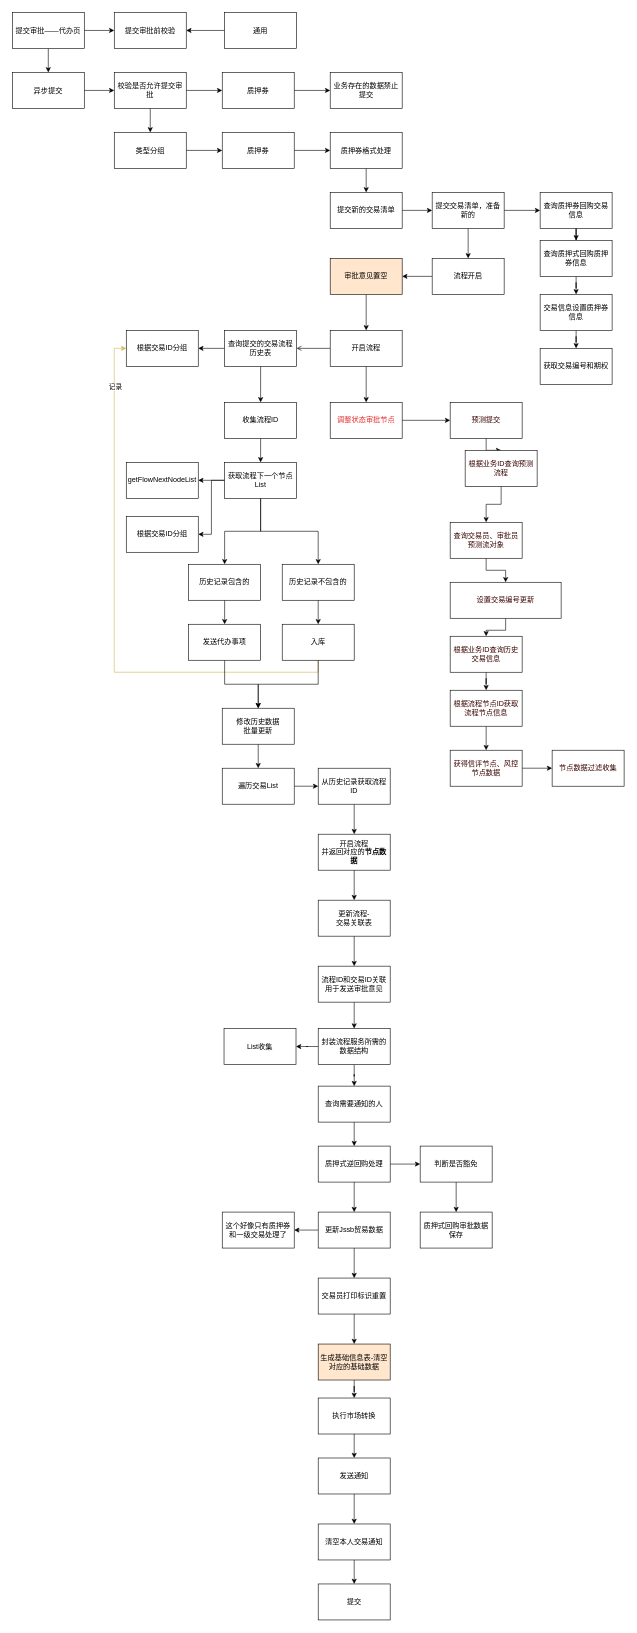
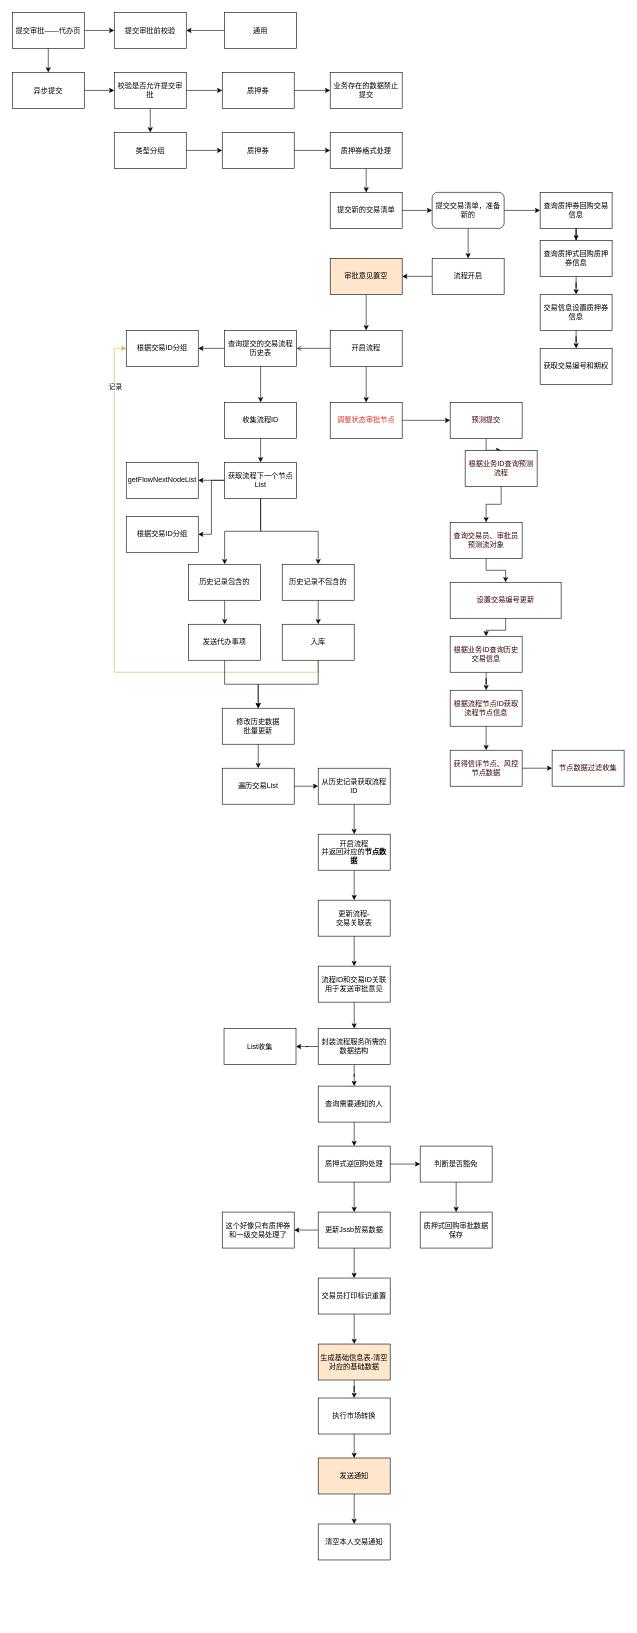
(468, 210) -> (468, 210)
(354, 1476) -> (354, 1476)
(354, 1578) -> none
(354, 1602) -> none
